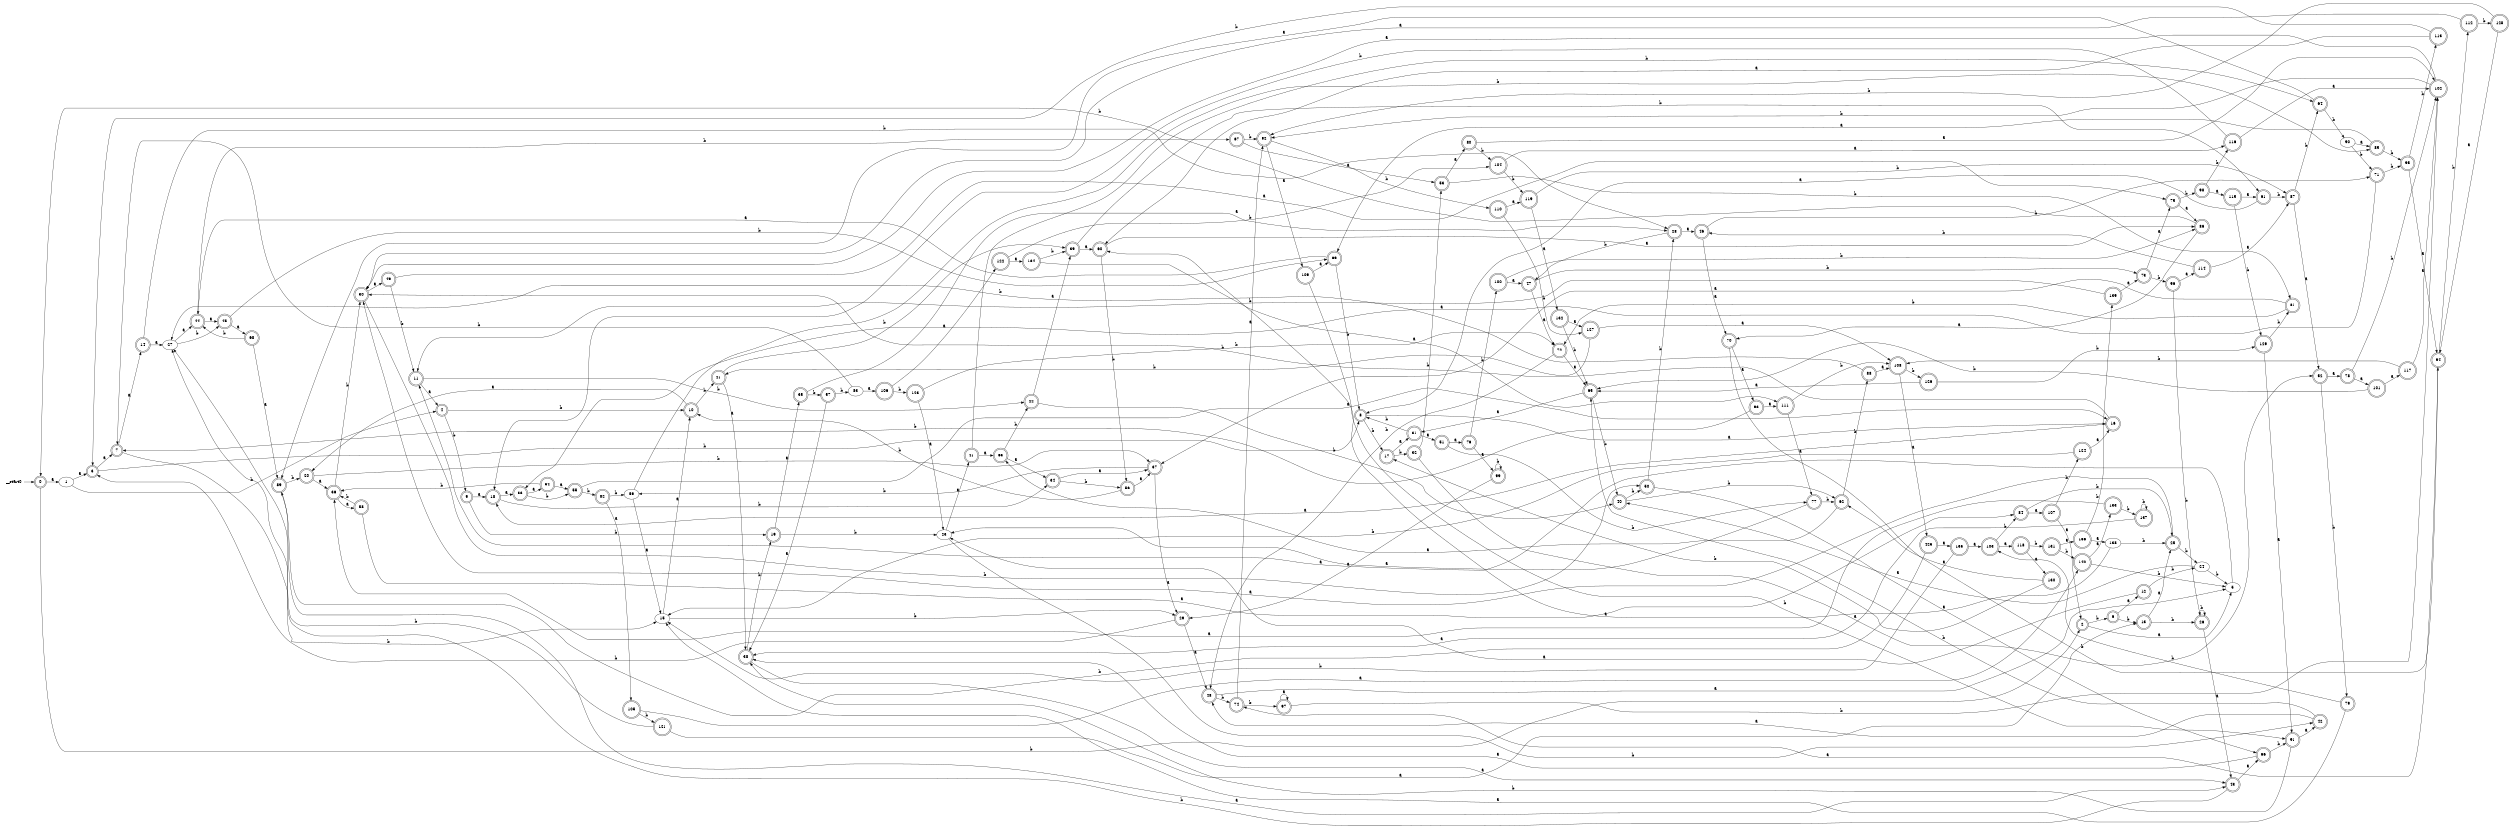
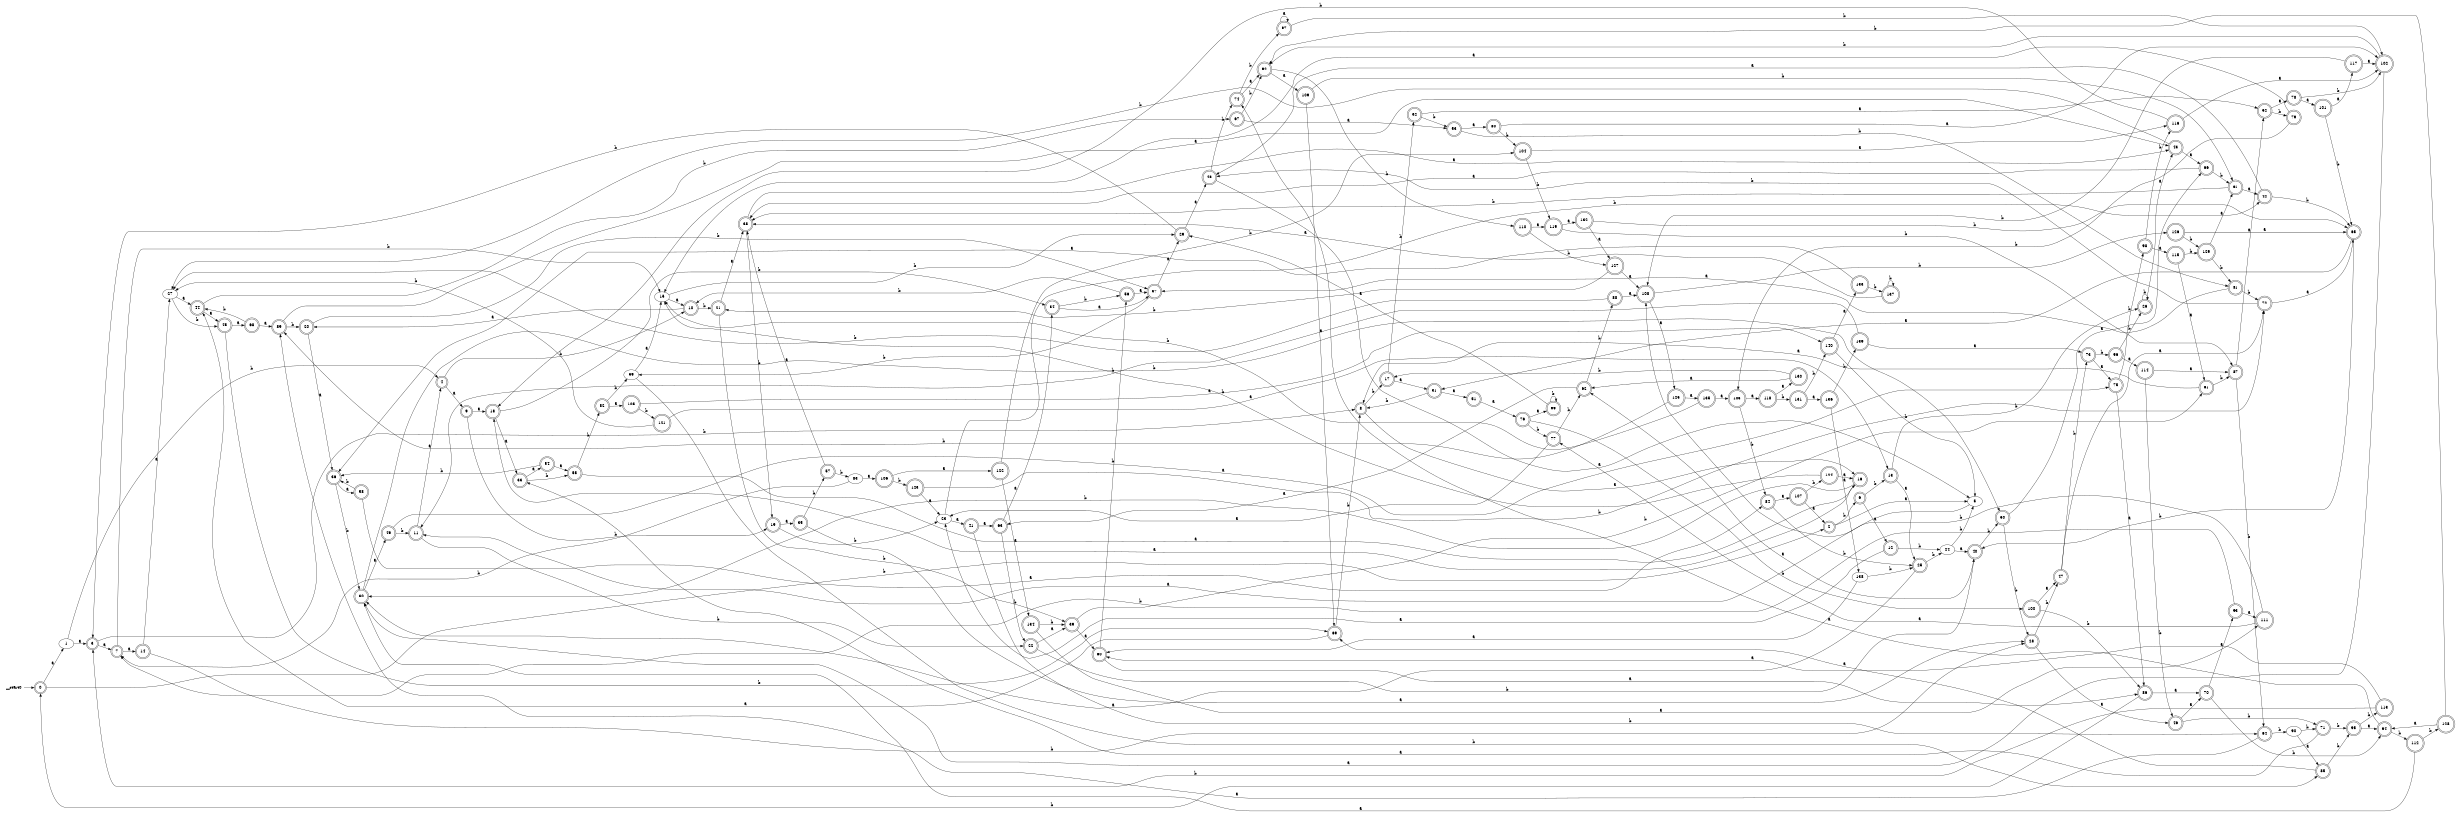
(454, 435) -> (454, 394)
(1729, 484) -> (1783, 555)
(1616, 526) -> (1535, 431)
(1929, 545) -> (1676, 398)
